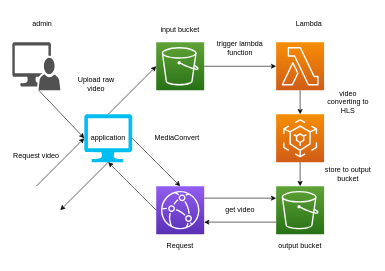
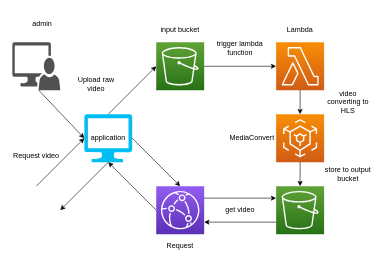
(309, 24) -> (300, 30)
(177, 138) -> (252, 138)
(300, 246) -> none
